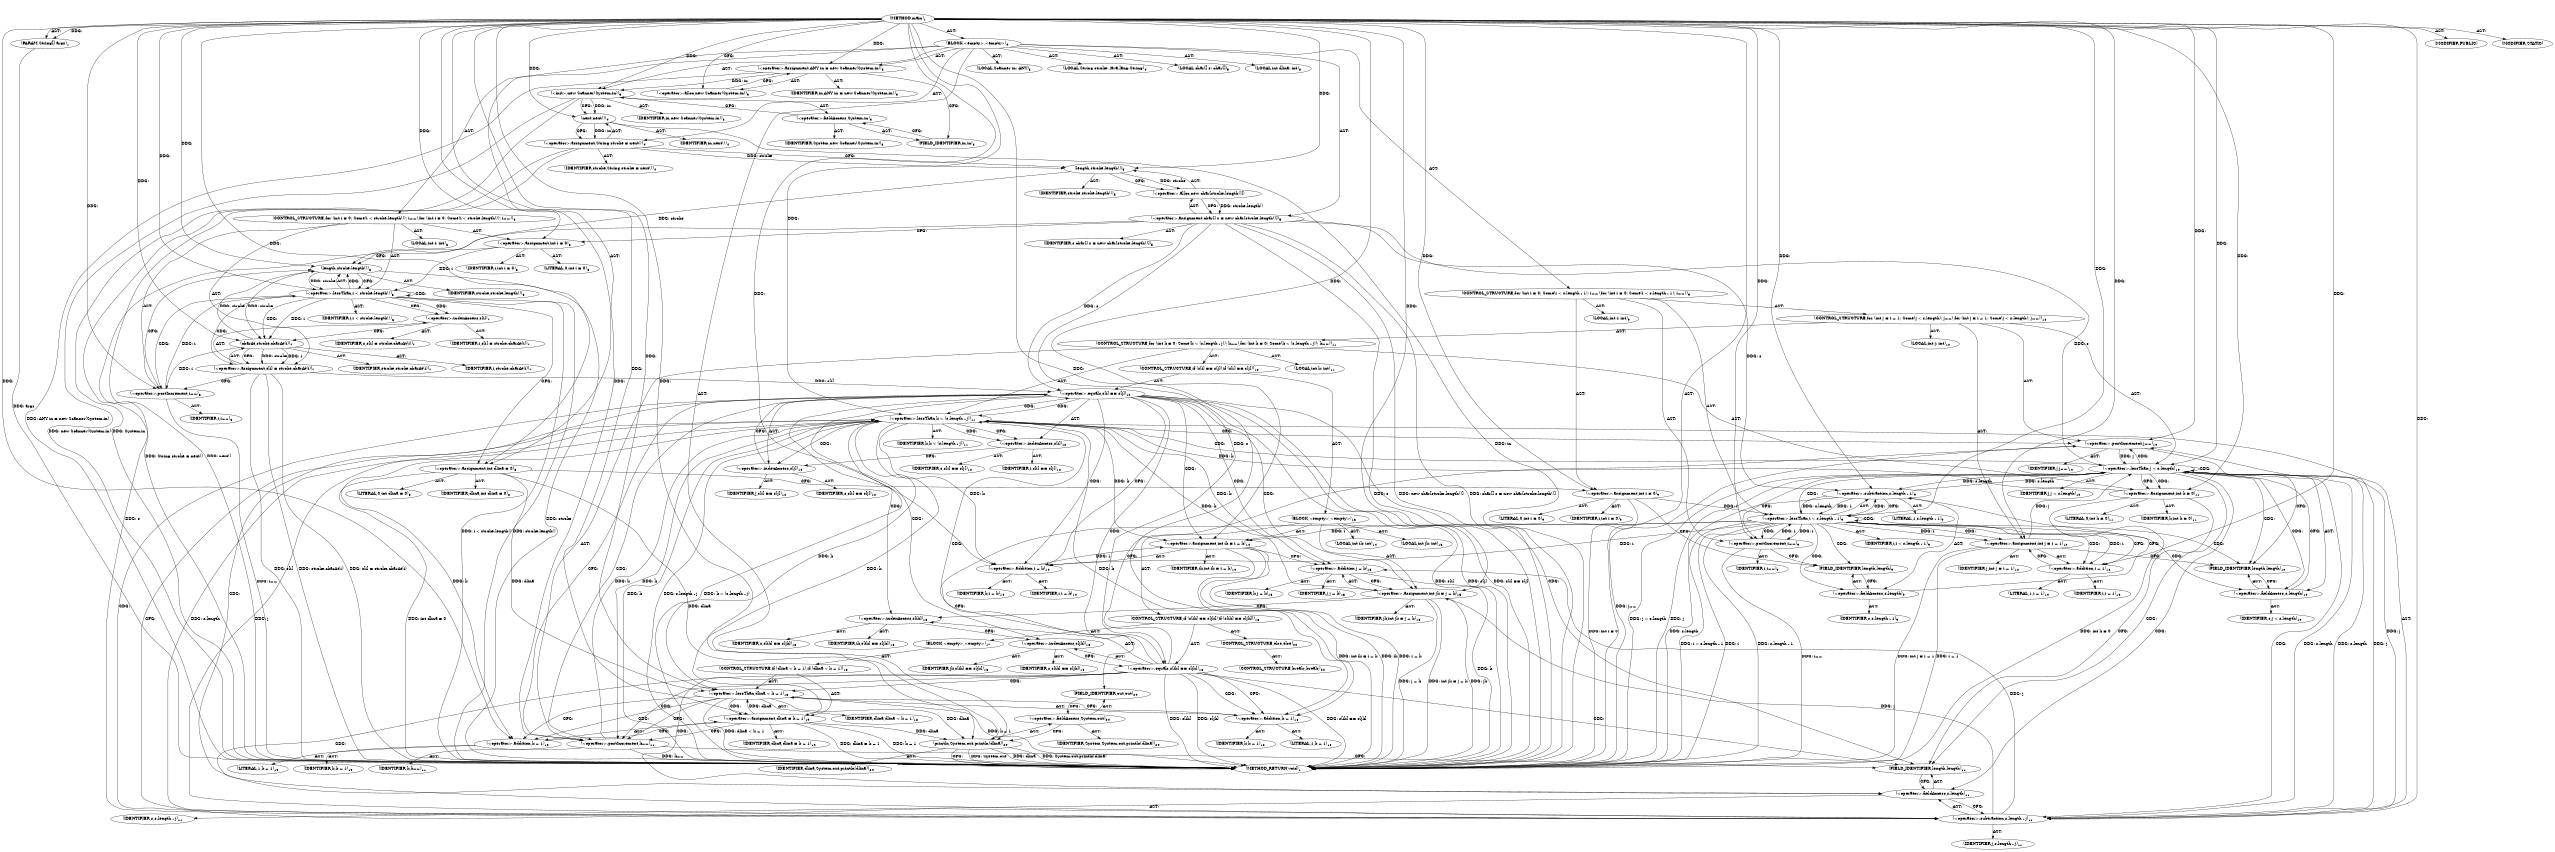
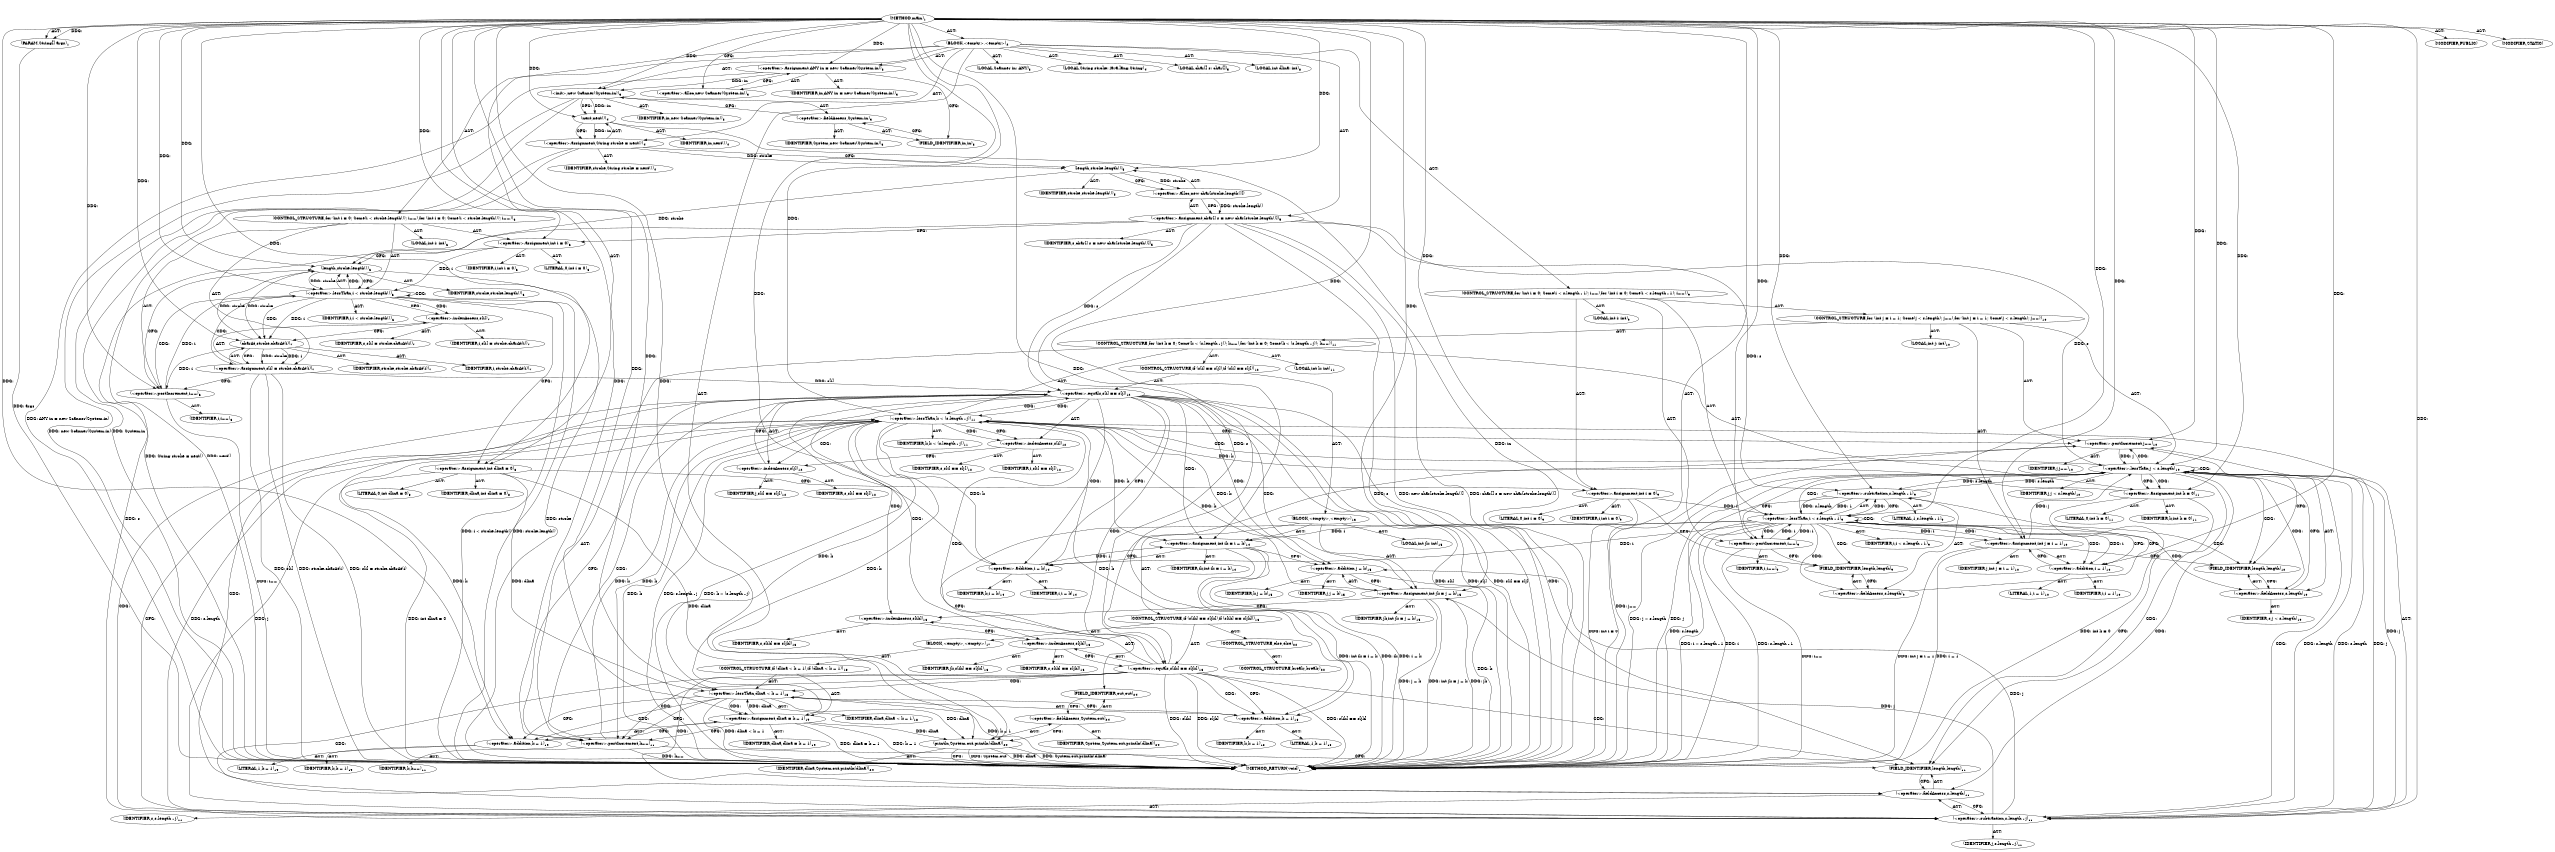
(1356, 544) -> none
(1869, 619) -> none
(861, 644) -> none
